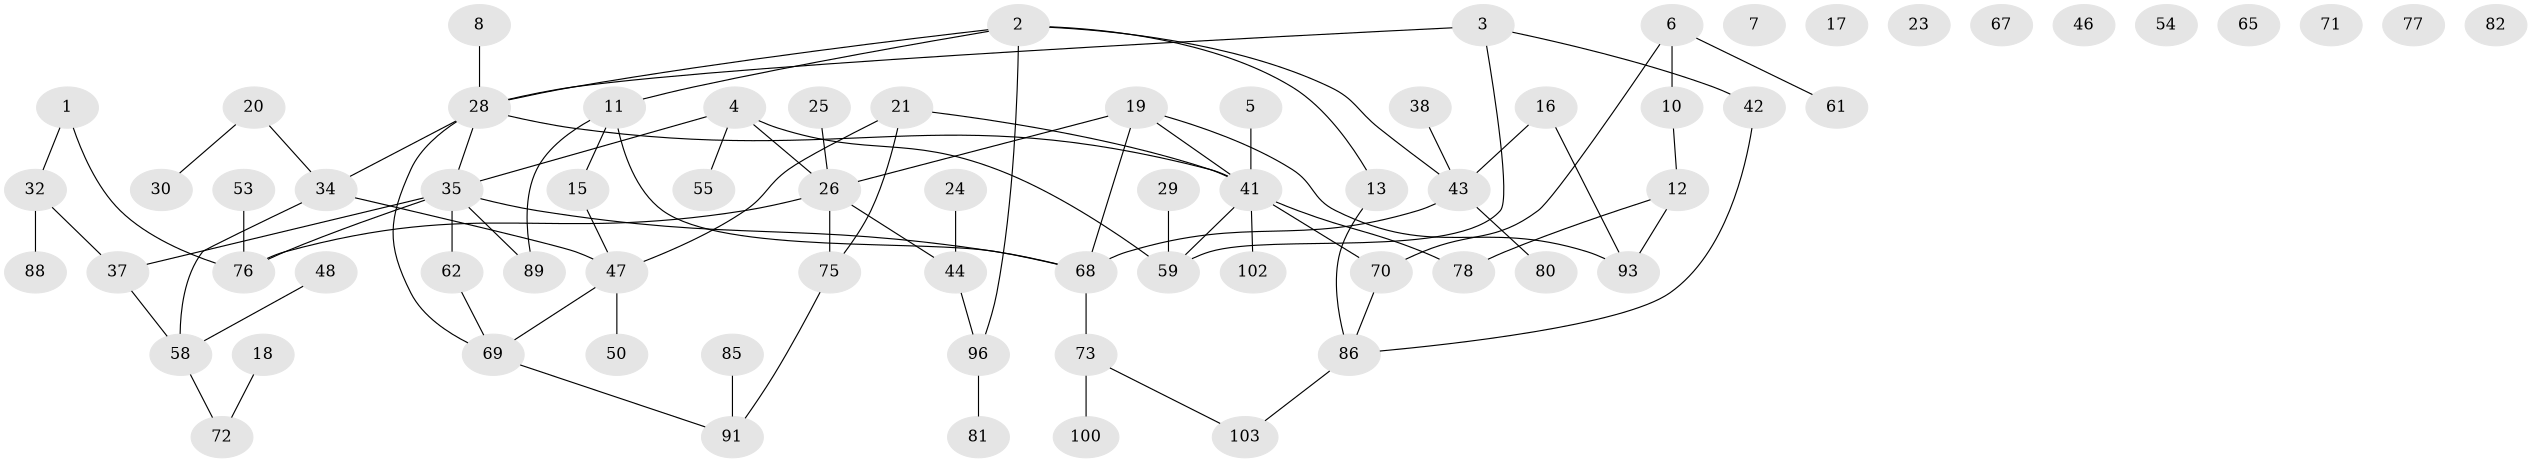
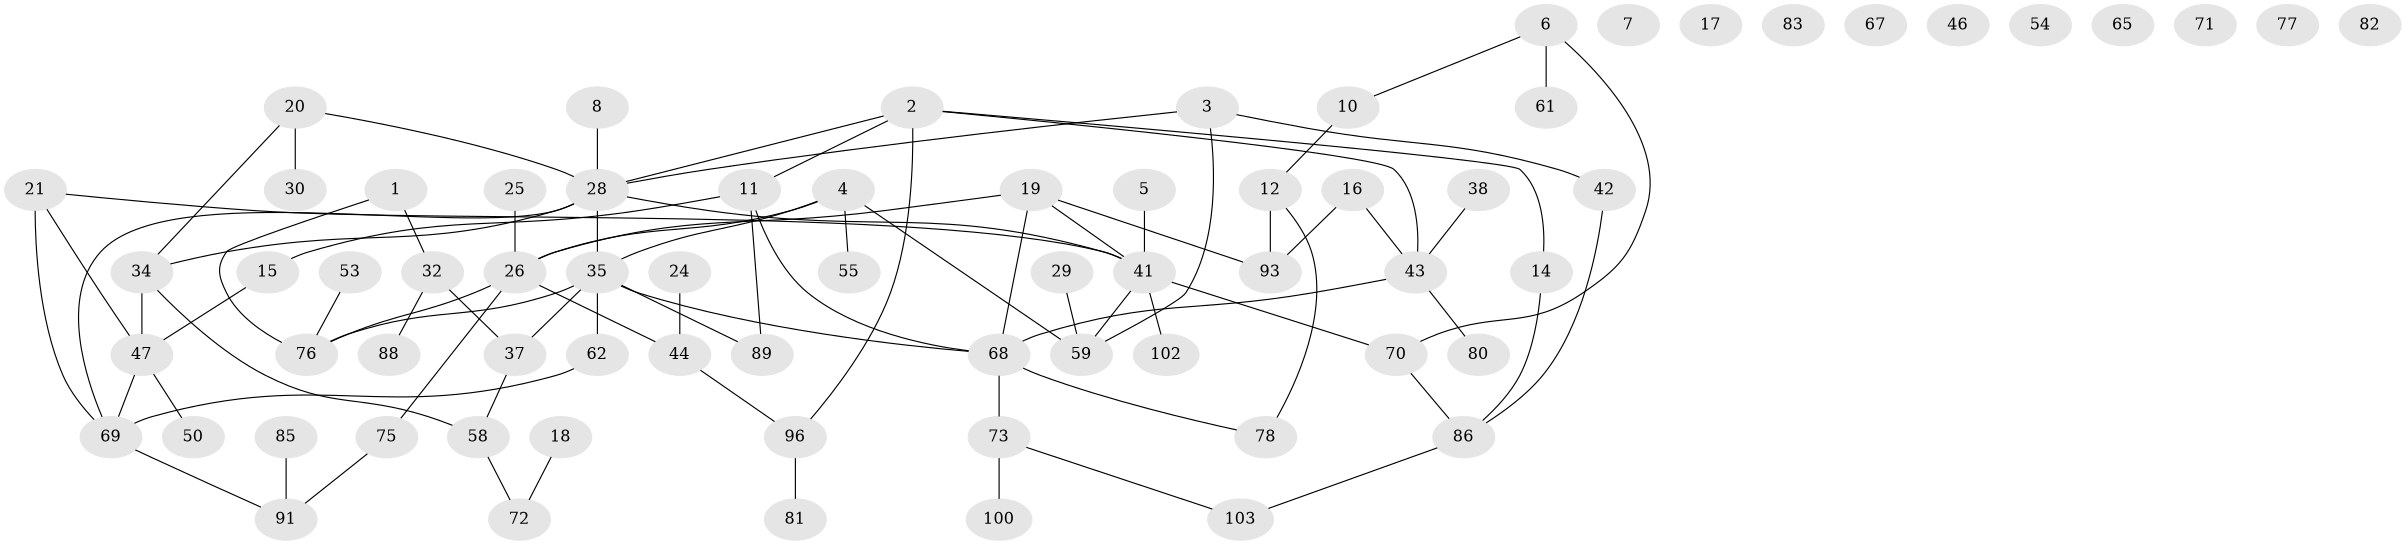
(1919, 25) -> (1793, 25)
none -> (451, 139)
(1377, 190) -> (1542, 272)
(878, 194) -> (46, 321)
(1362, 231) -> (1129, 403)
(326, 272) -> none
